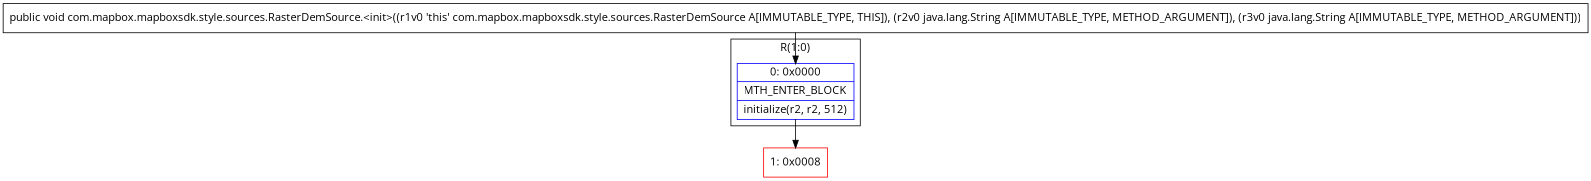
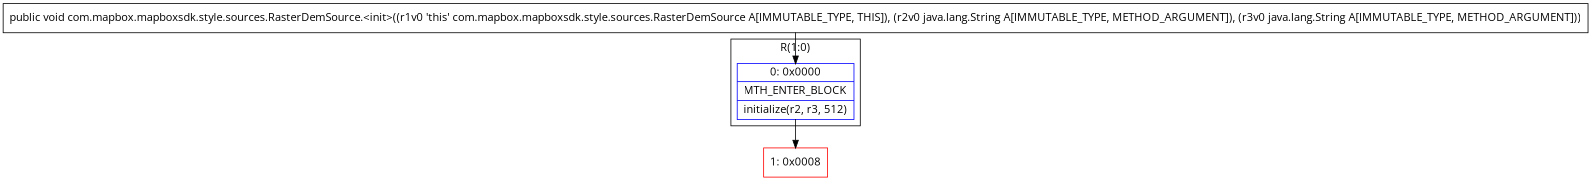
(796, 110) -> (796, 110)
